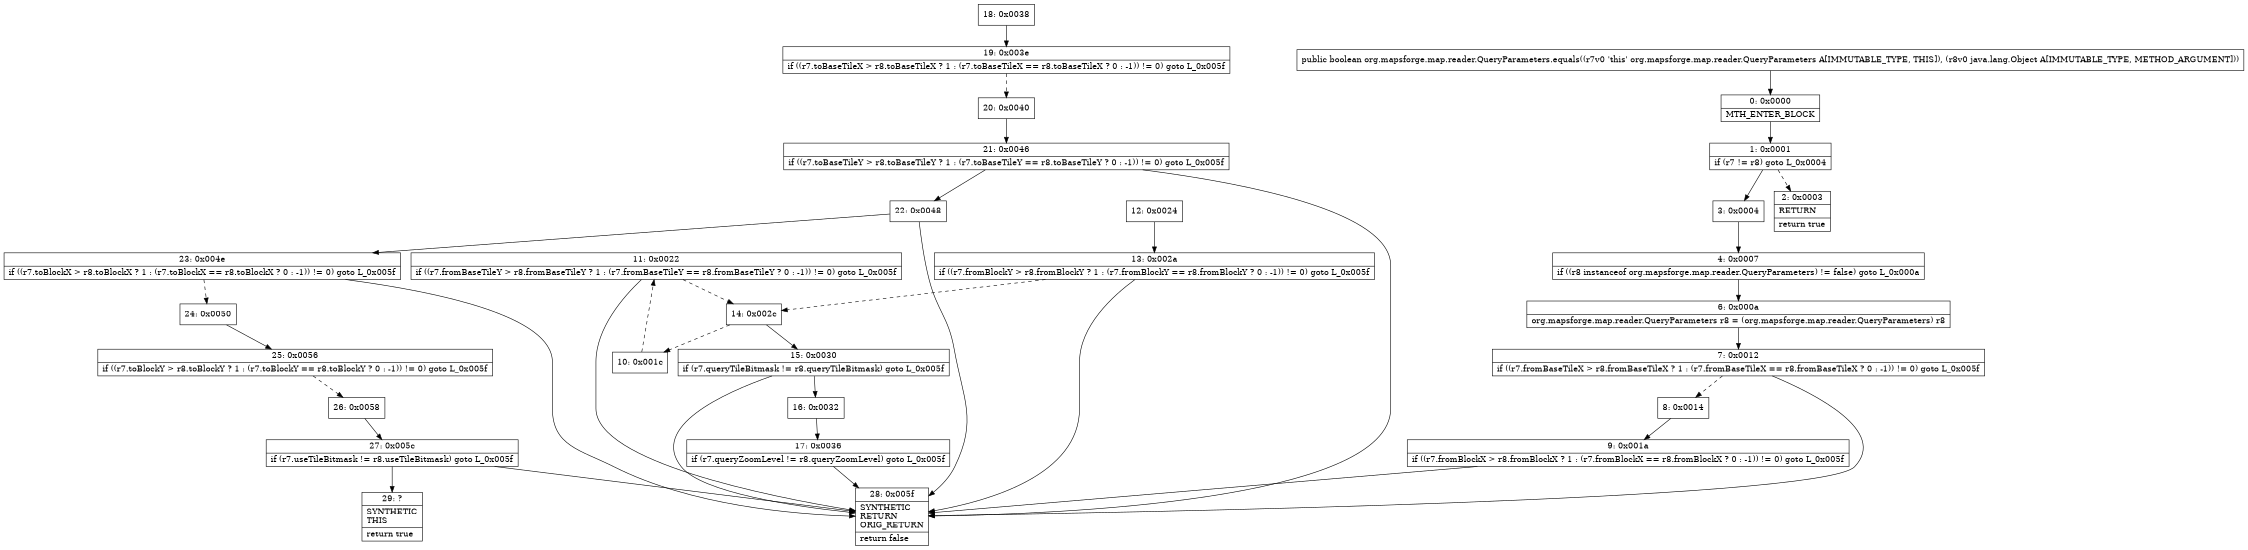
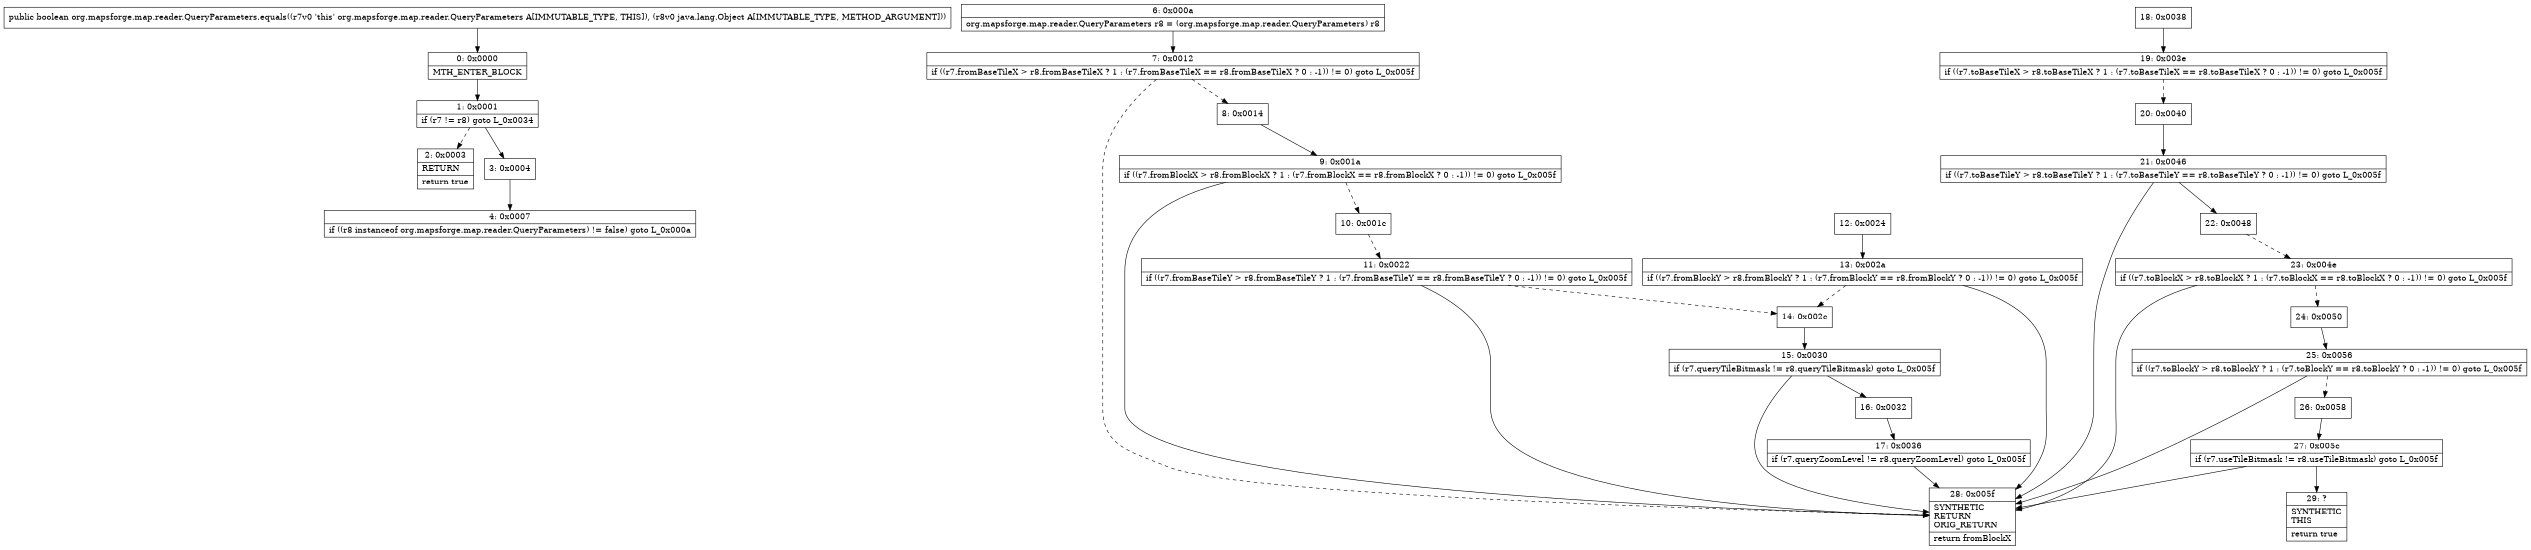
(1770, 163) -> (478, 120)
(634, 233) -> (2266, 245)
(1738, 287) -> none
(700, 337) -> (1351, 195)
(956, 360) -> (2168, 447)
(1467, 502) -> (1324, 488)
(885, 538) -> (1972, 538)
